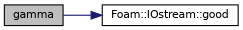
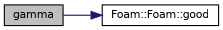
(170, 15) -> (160, 15)
